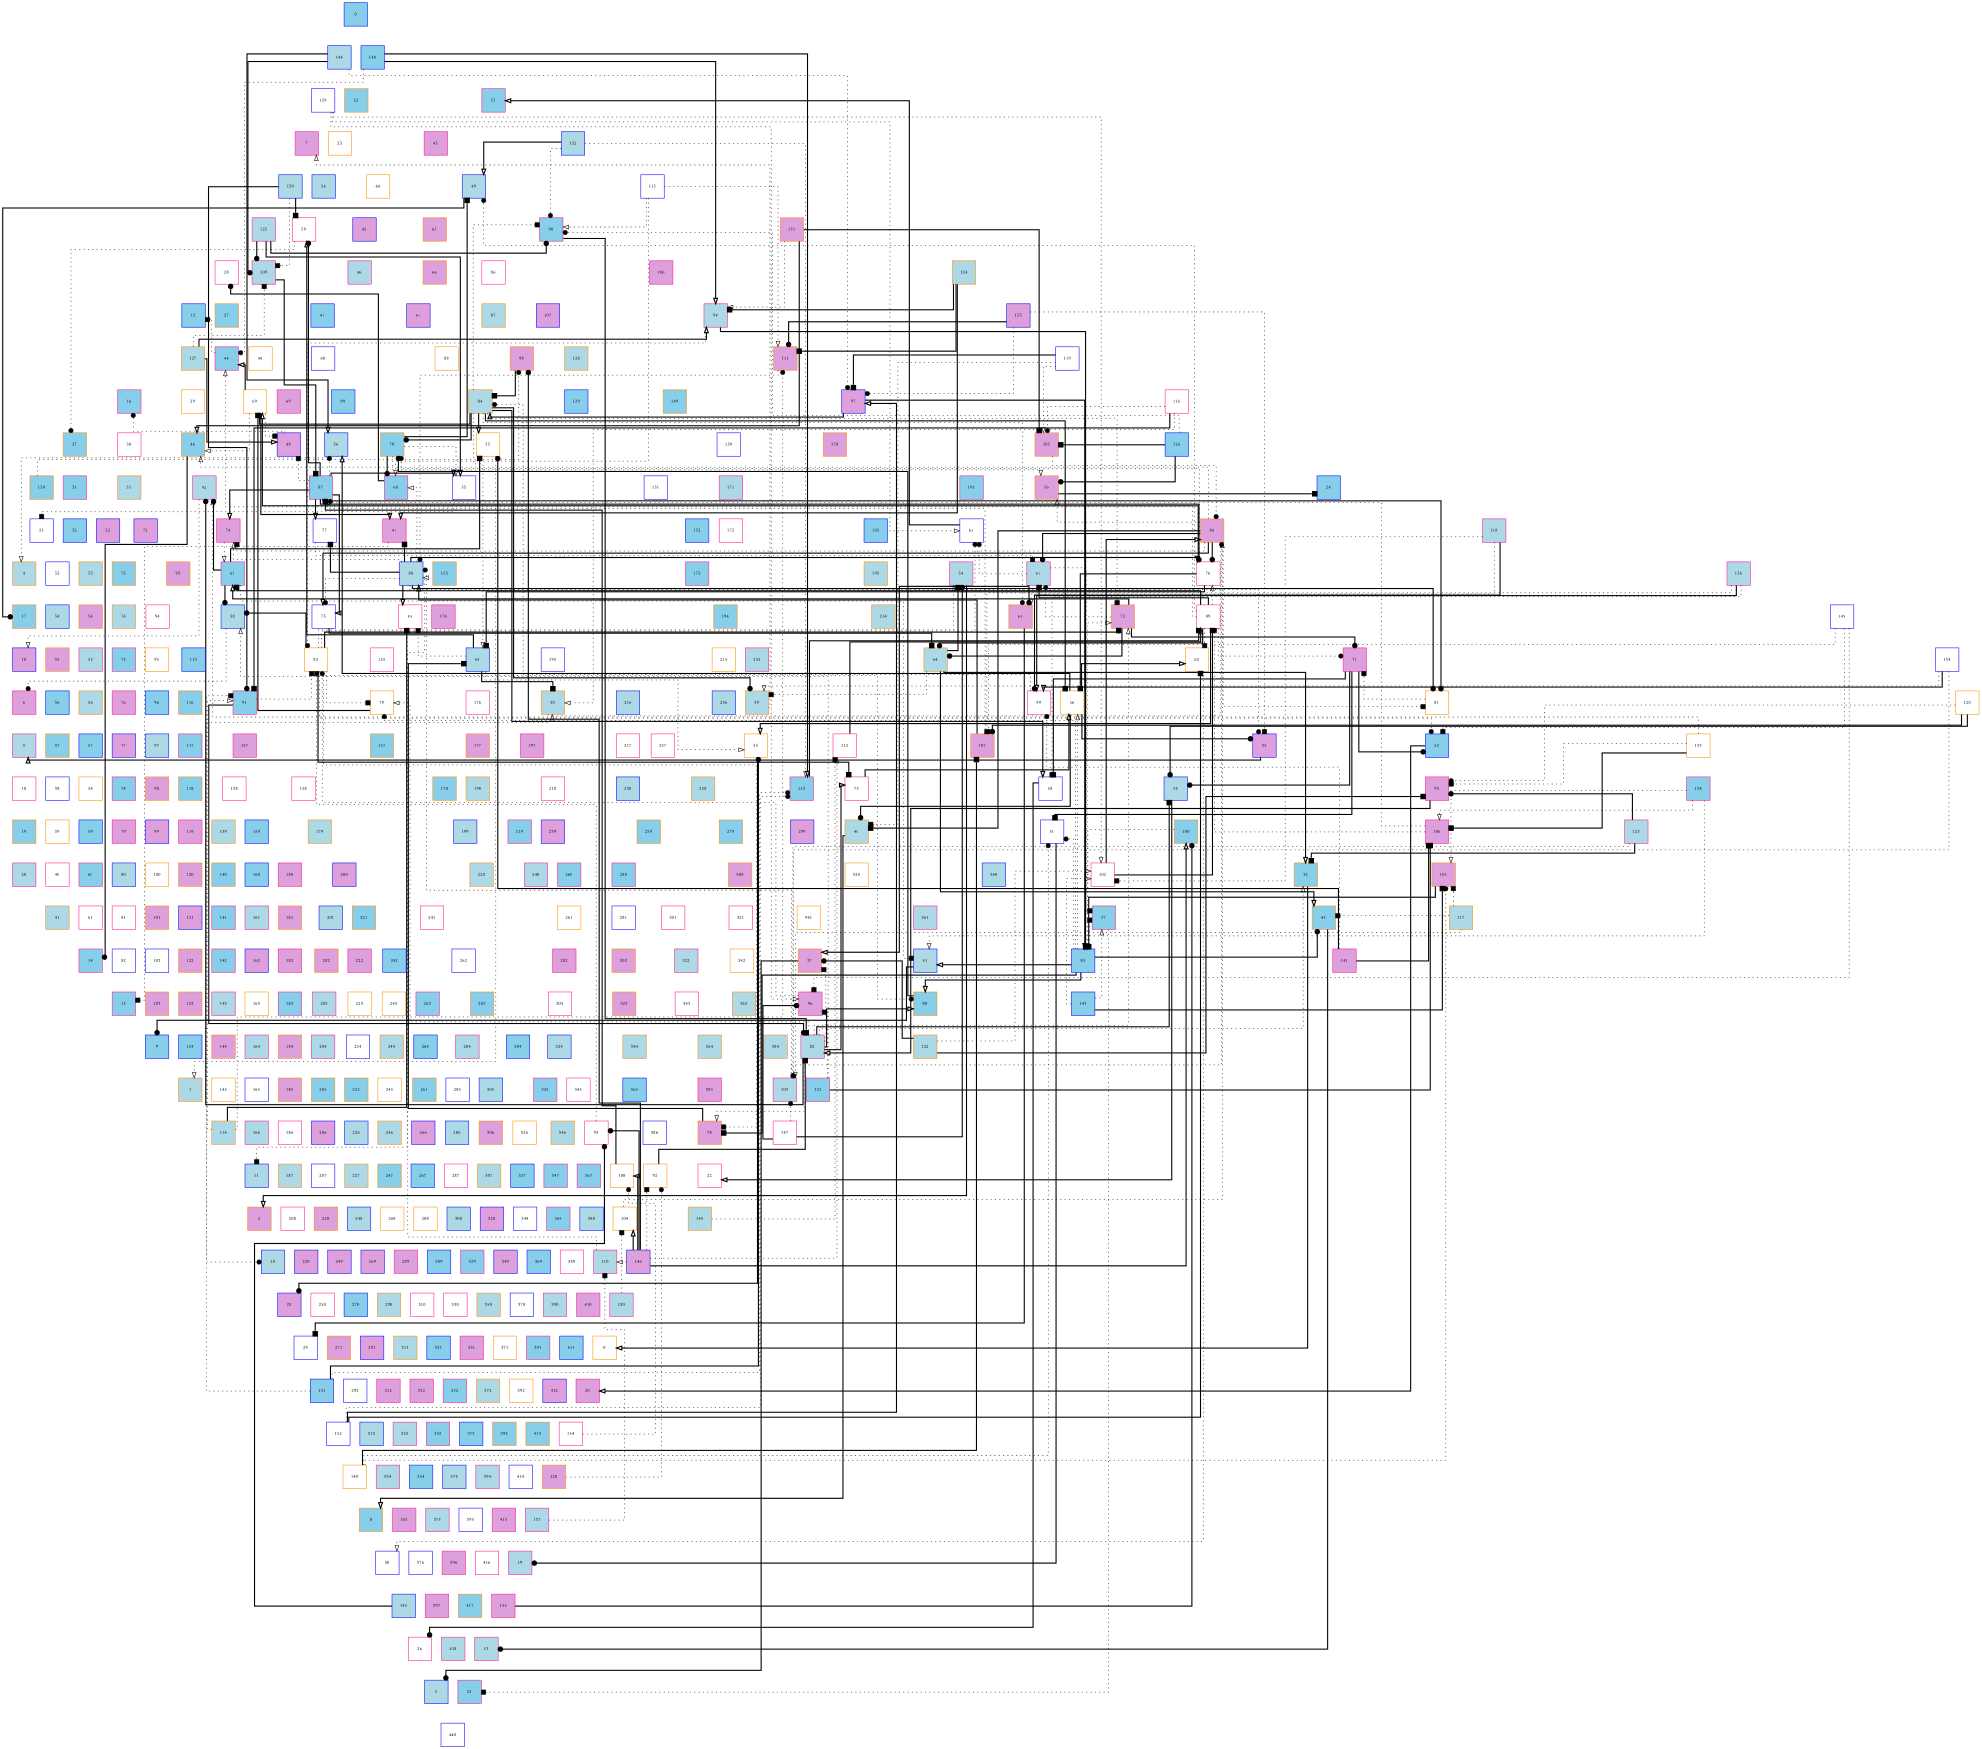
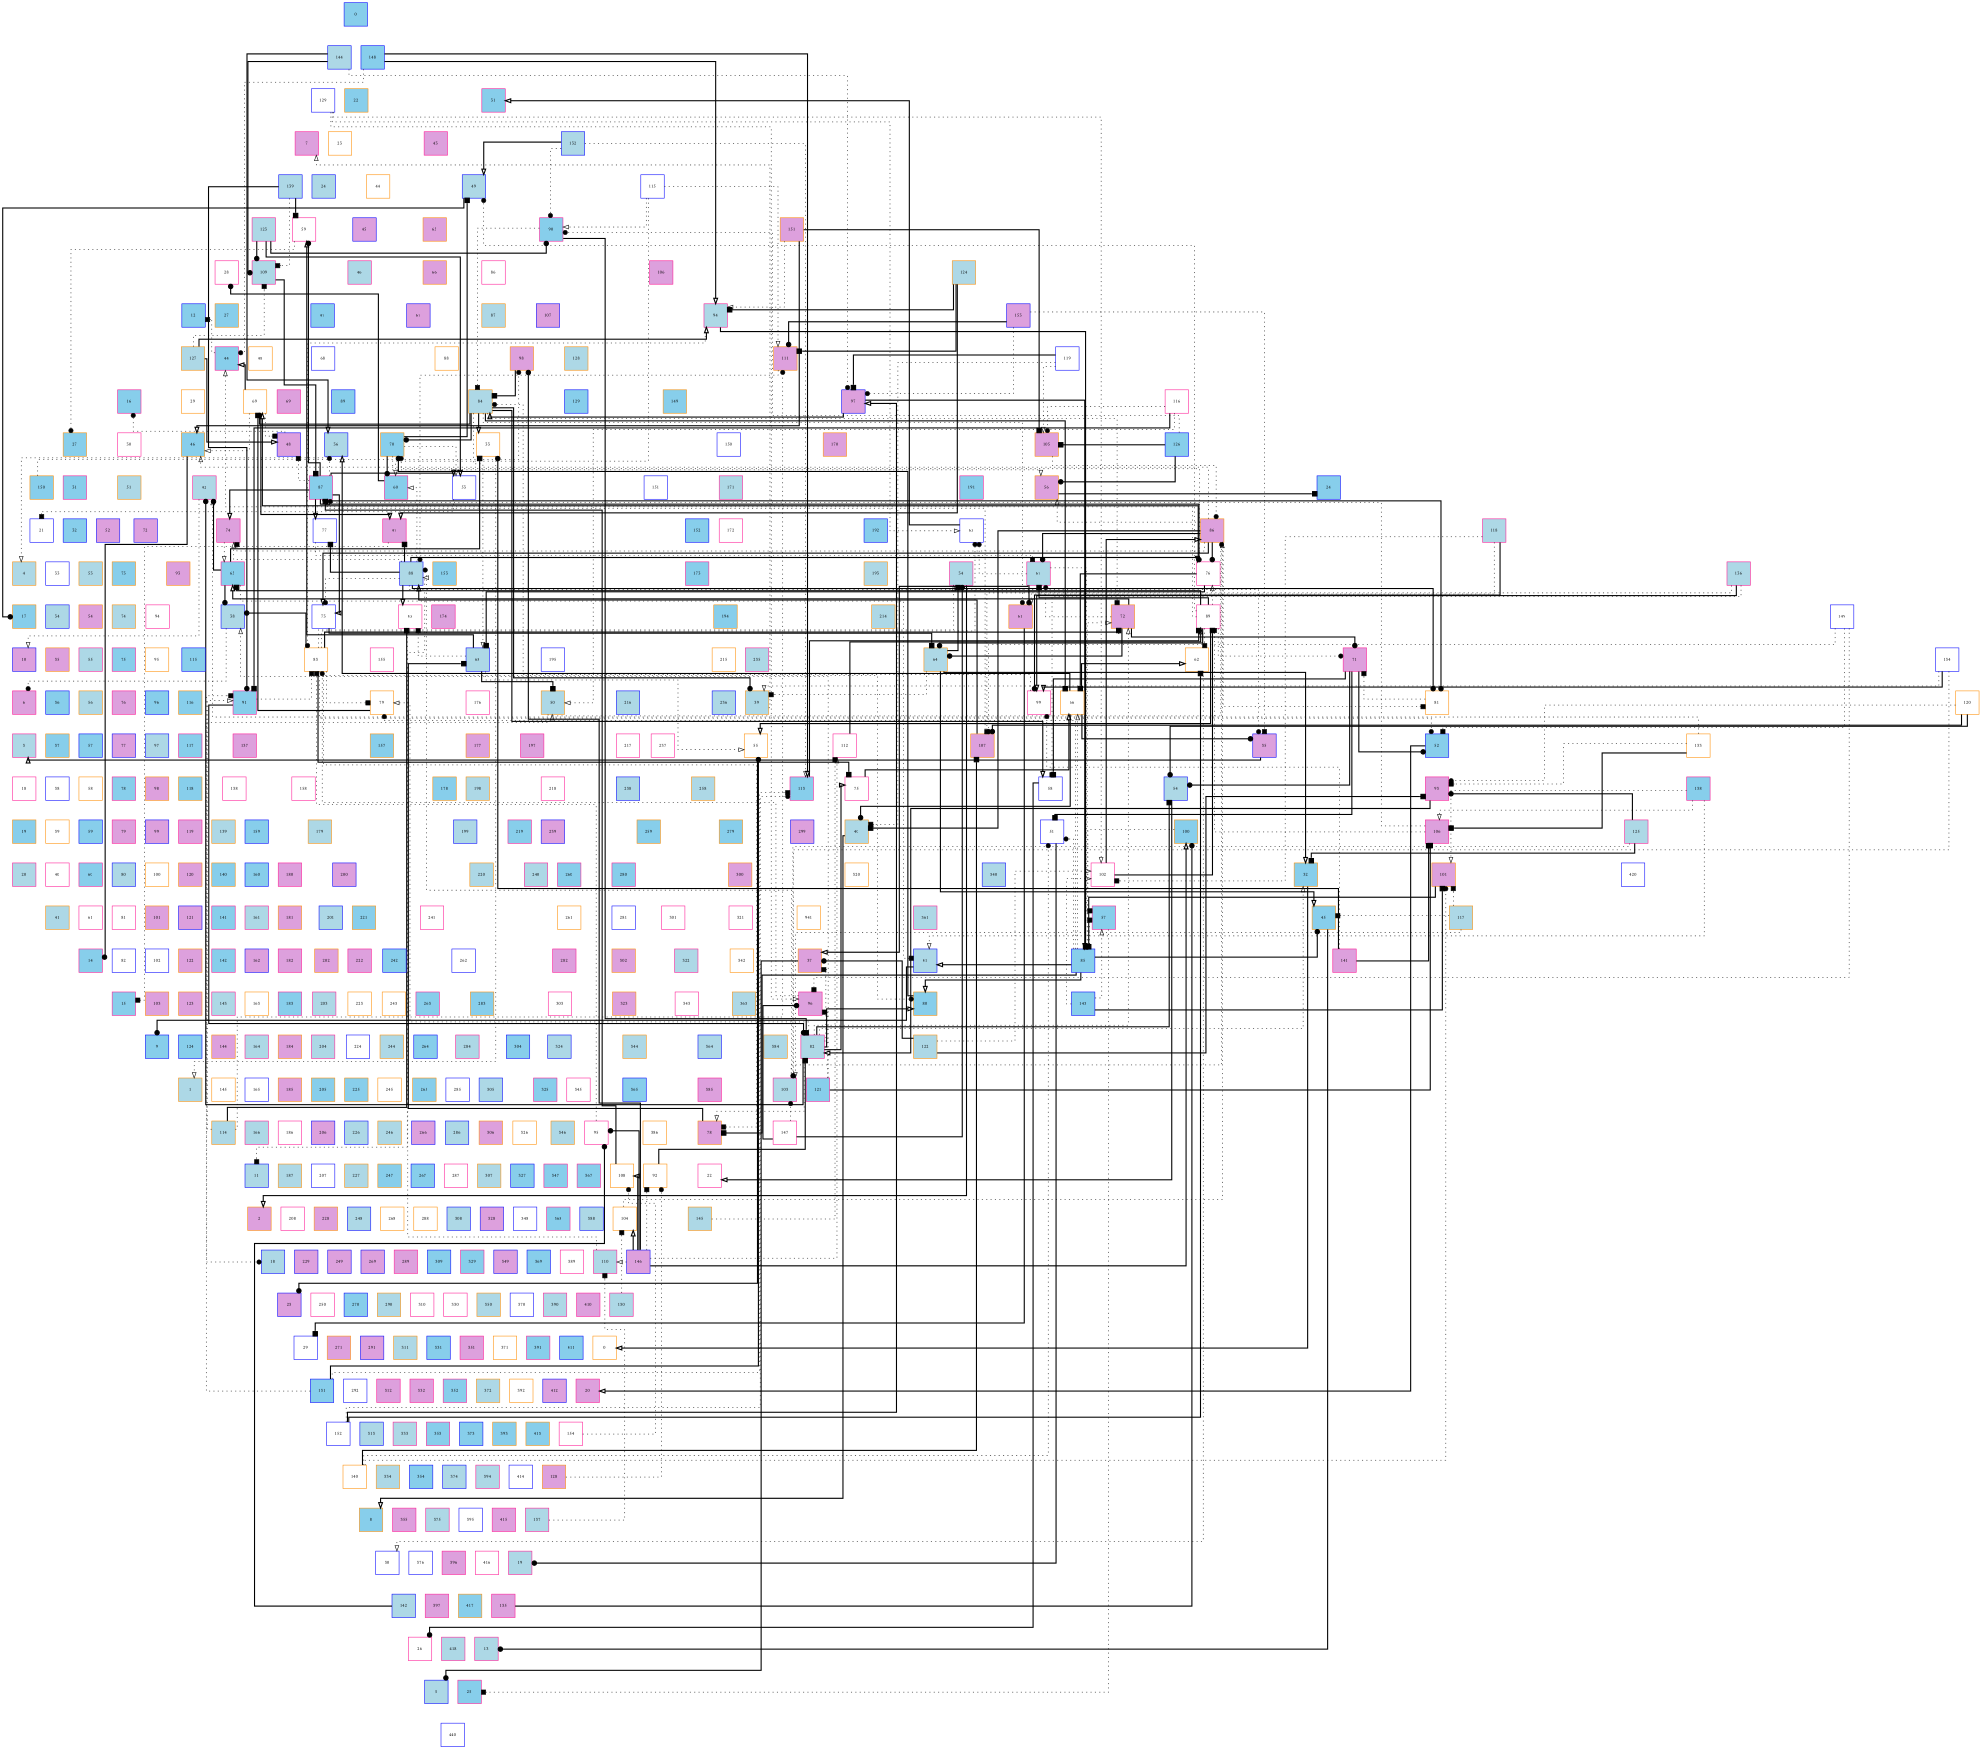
(473, 277) -> (477, 275)
none -> (1633, 875)
(710, 1047) -> (710, 1047)
(655, 1133) -> (655, 1133)
(741, 1373) -> (741, 1373)
(388, 1477) -> (388, 1477)
